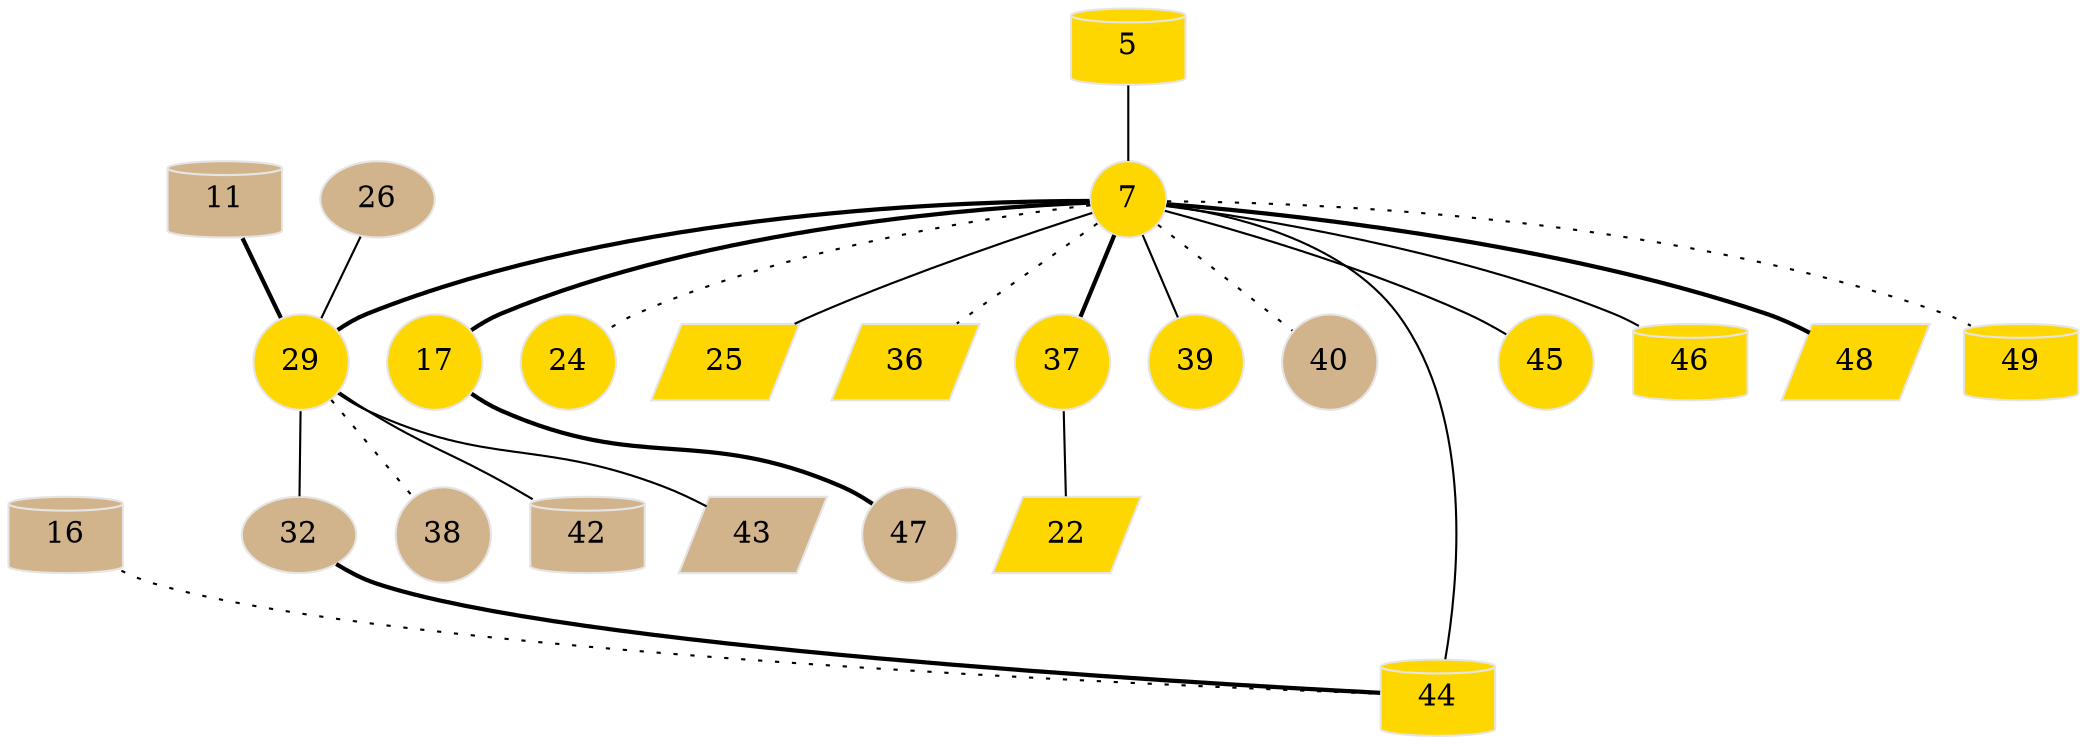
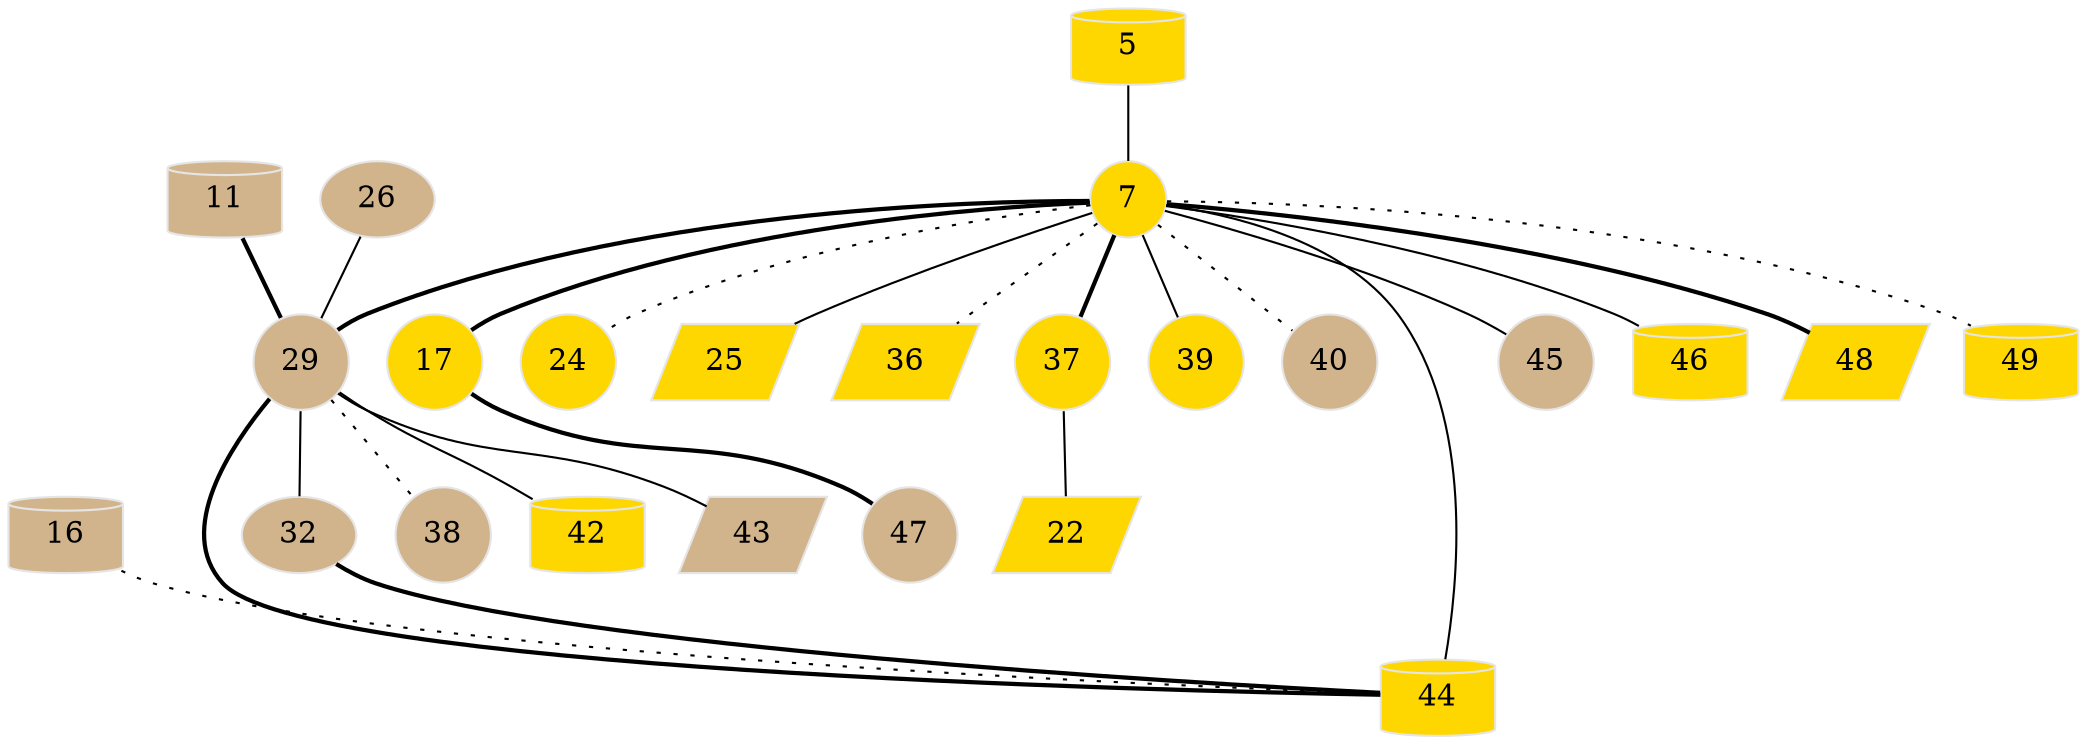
(301, 362) -> (301, 362)
(1546, 362) -> (1546, 362)
(587, 535) -> (587, 535)
none -> (693, 666)
